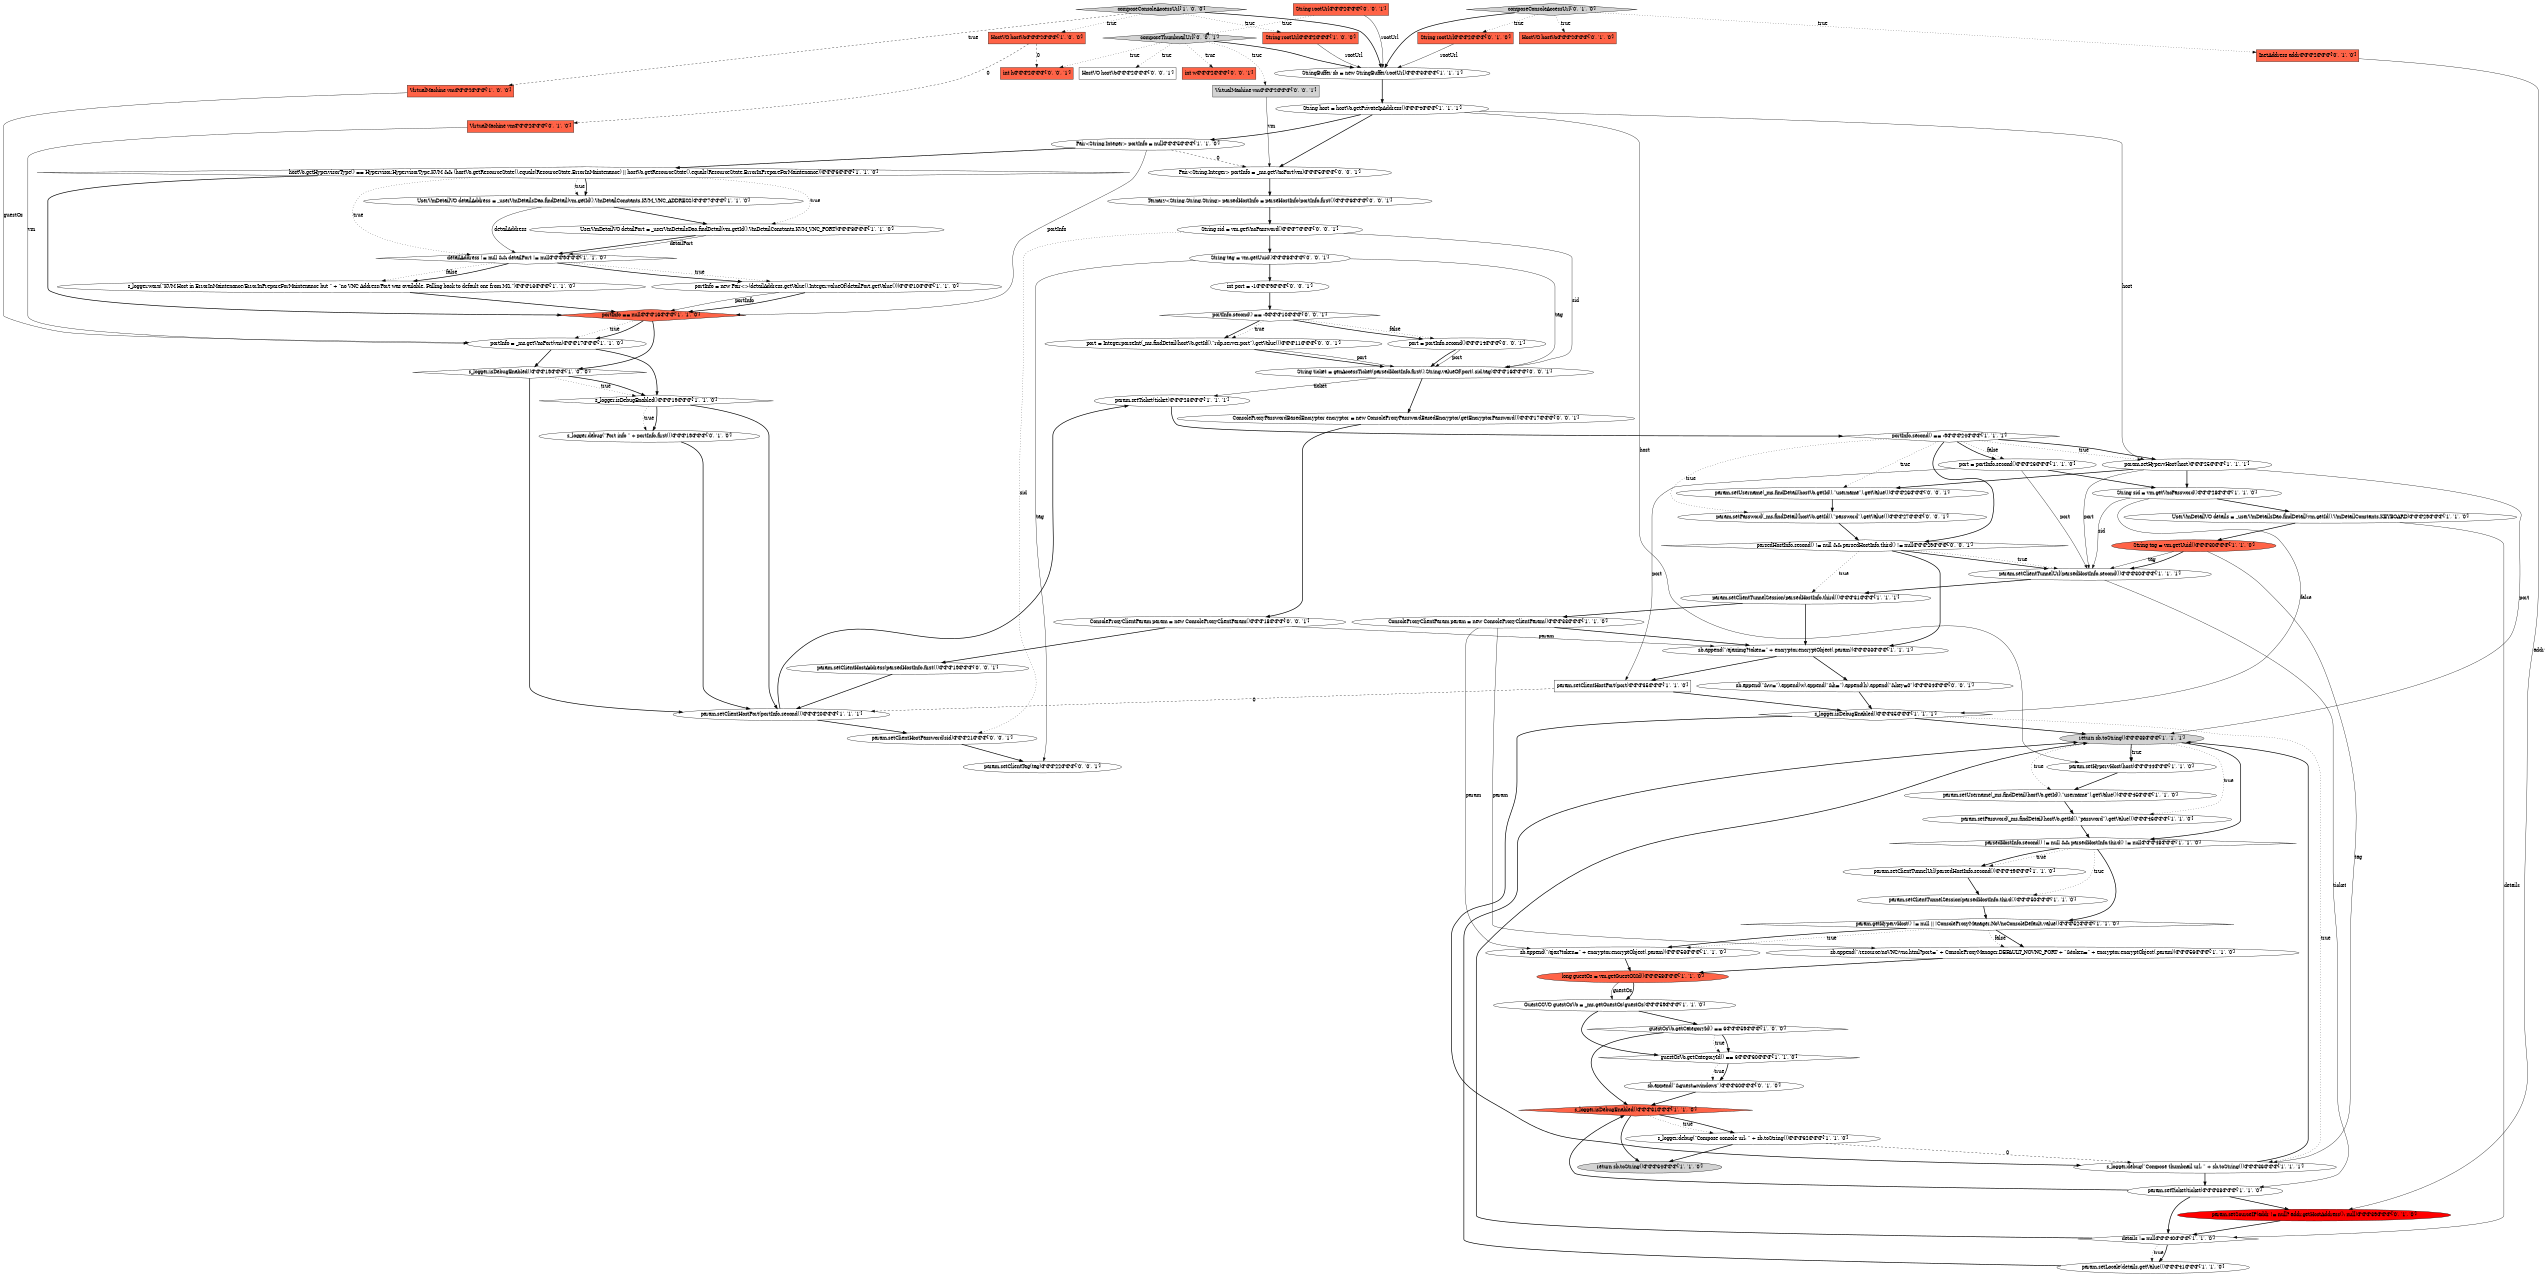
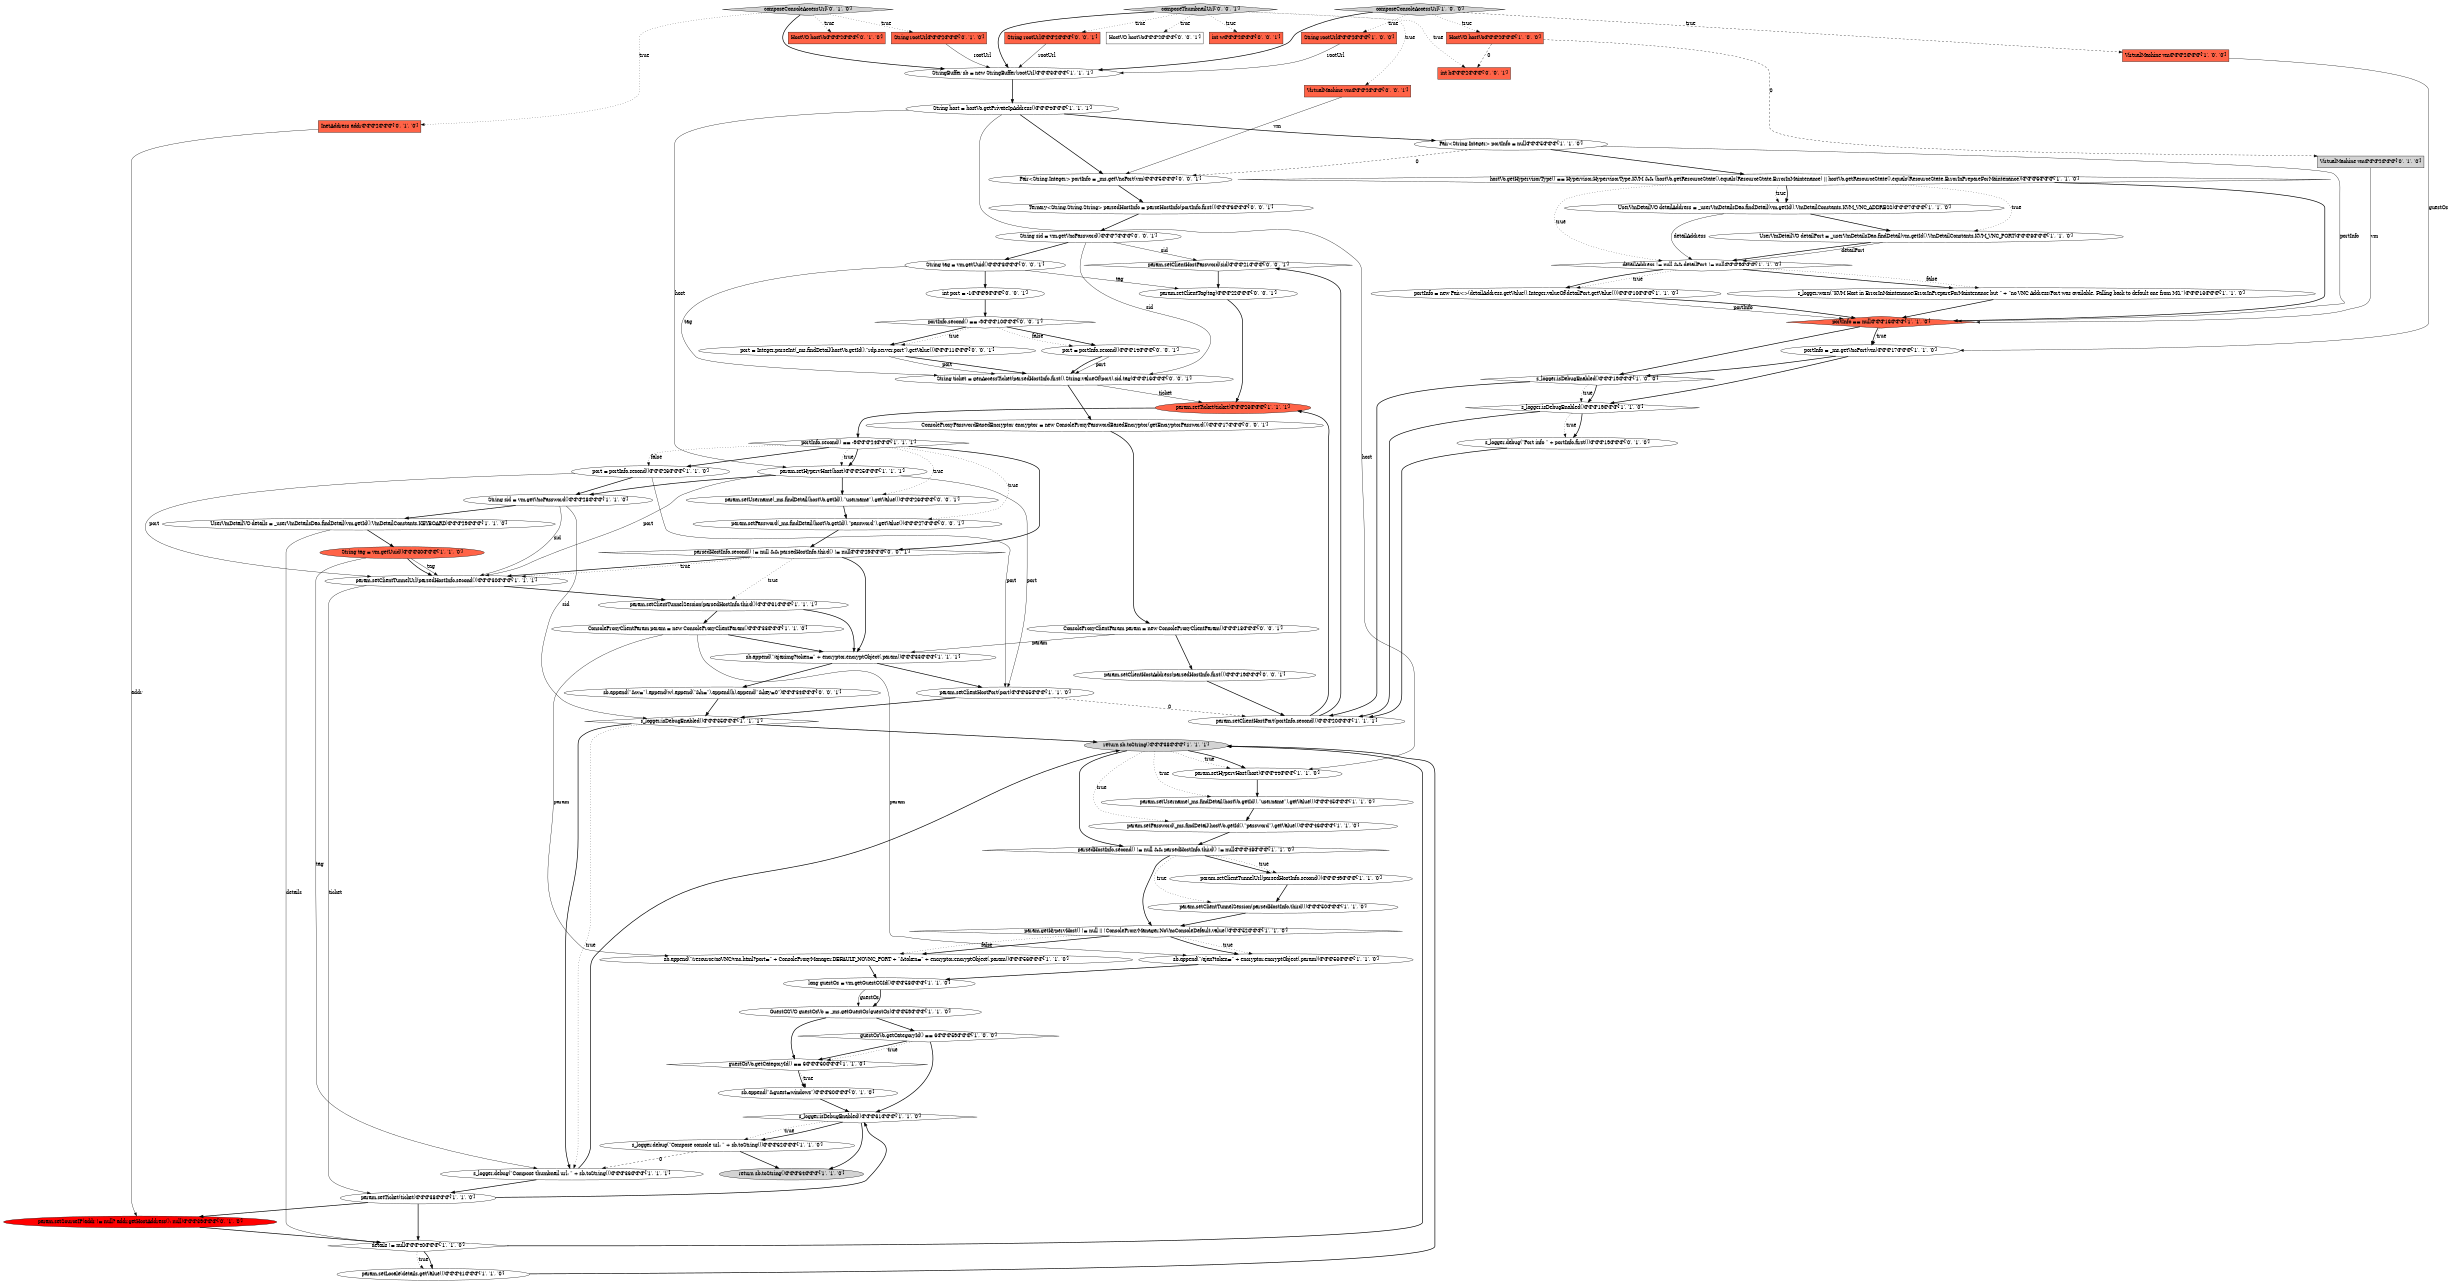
(1261, 25) -> (1132, 23)
(1266, 91) -> (1358, 91)
(521, 127) -> (2371, 162)
(28, 235) -> (2242, 319)
none -> (1242, 347)
(1172, 401) -> (1233, 408)
(1021, 428) -> (1153, 251)
(2306, 598) -> (566, 605)
(2518, 612) -> (1027, 525)
(1622, 686) -> (1005, 693)
(942, 738) -> (1218, 265)
(1633, 977) -> (879, 984)
(1636, 1110) -> (860, 1117)
